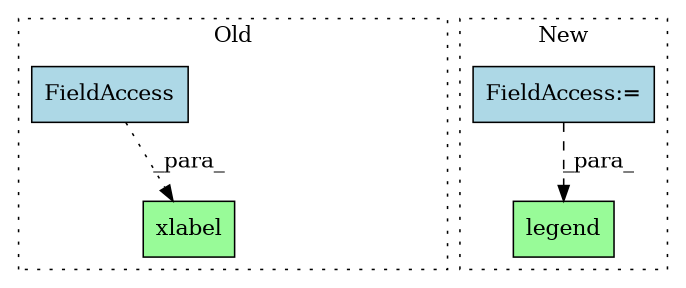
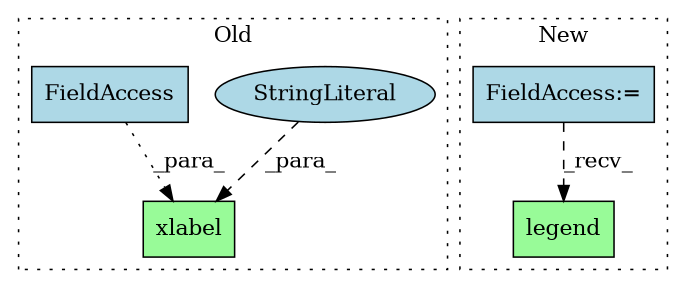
none -> (325, 94)
(599, 162) -> (599, 162)
